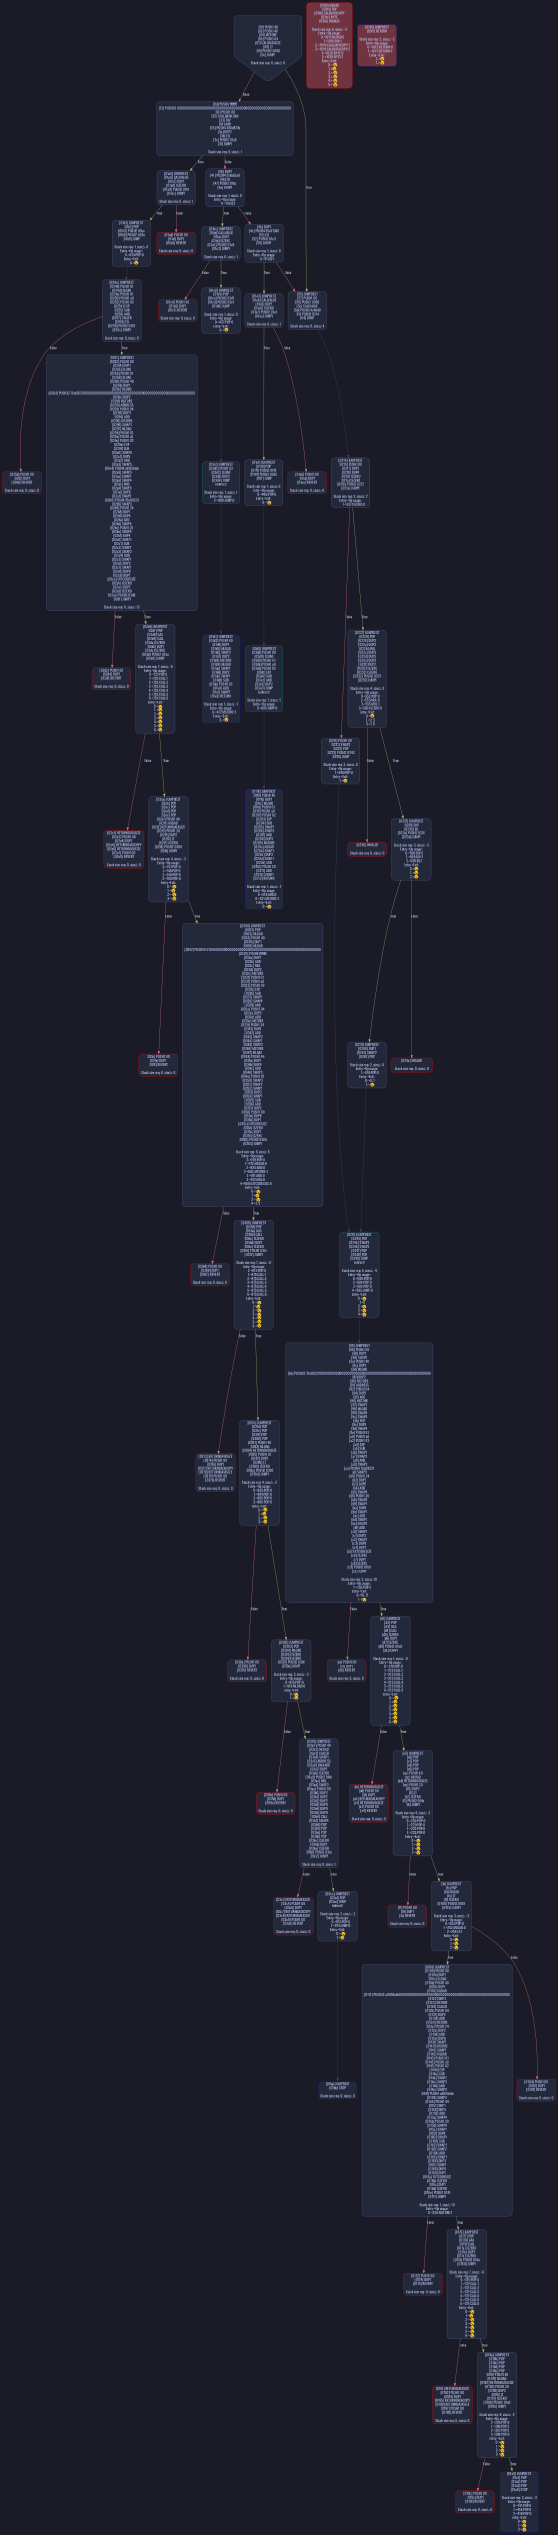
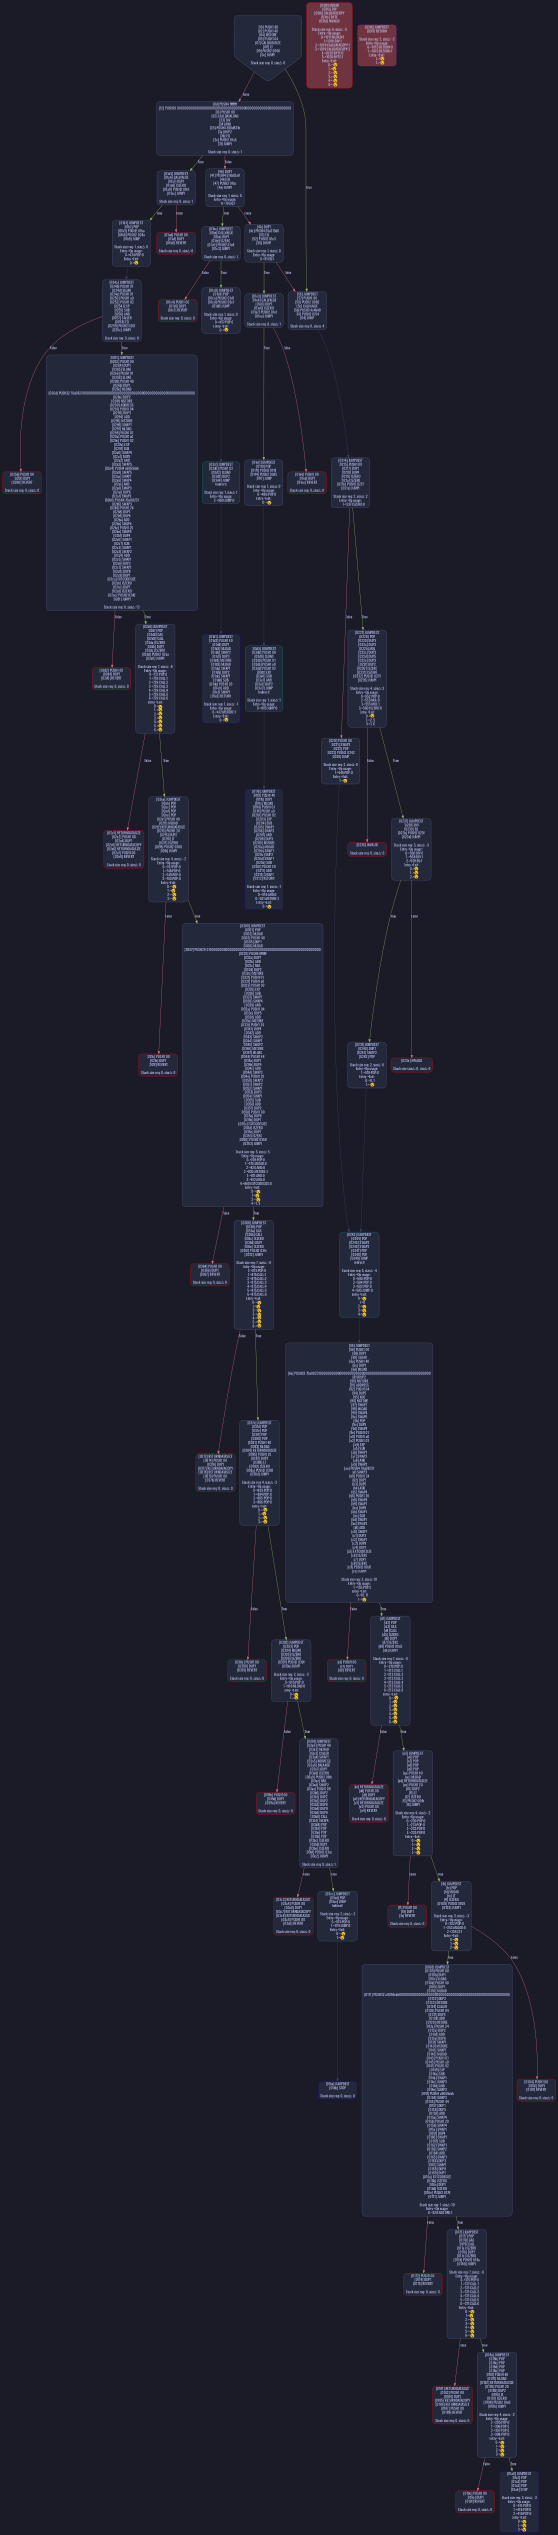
(412, 1065) -> (412, 1065)
